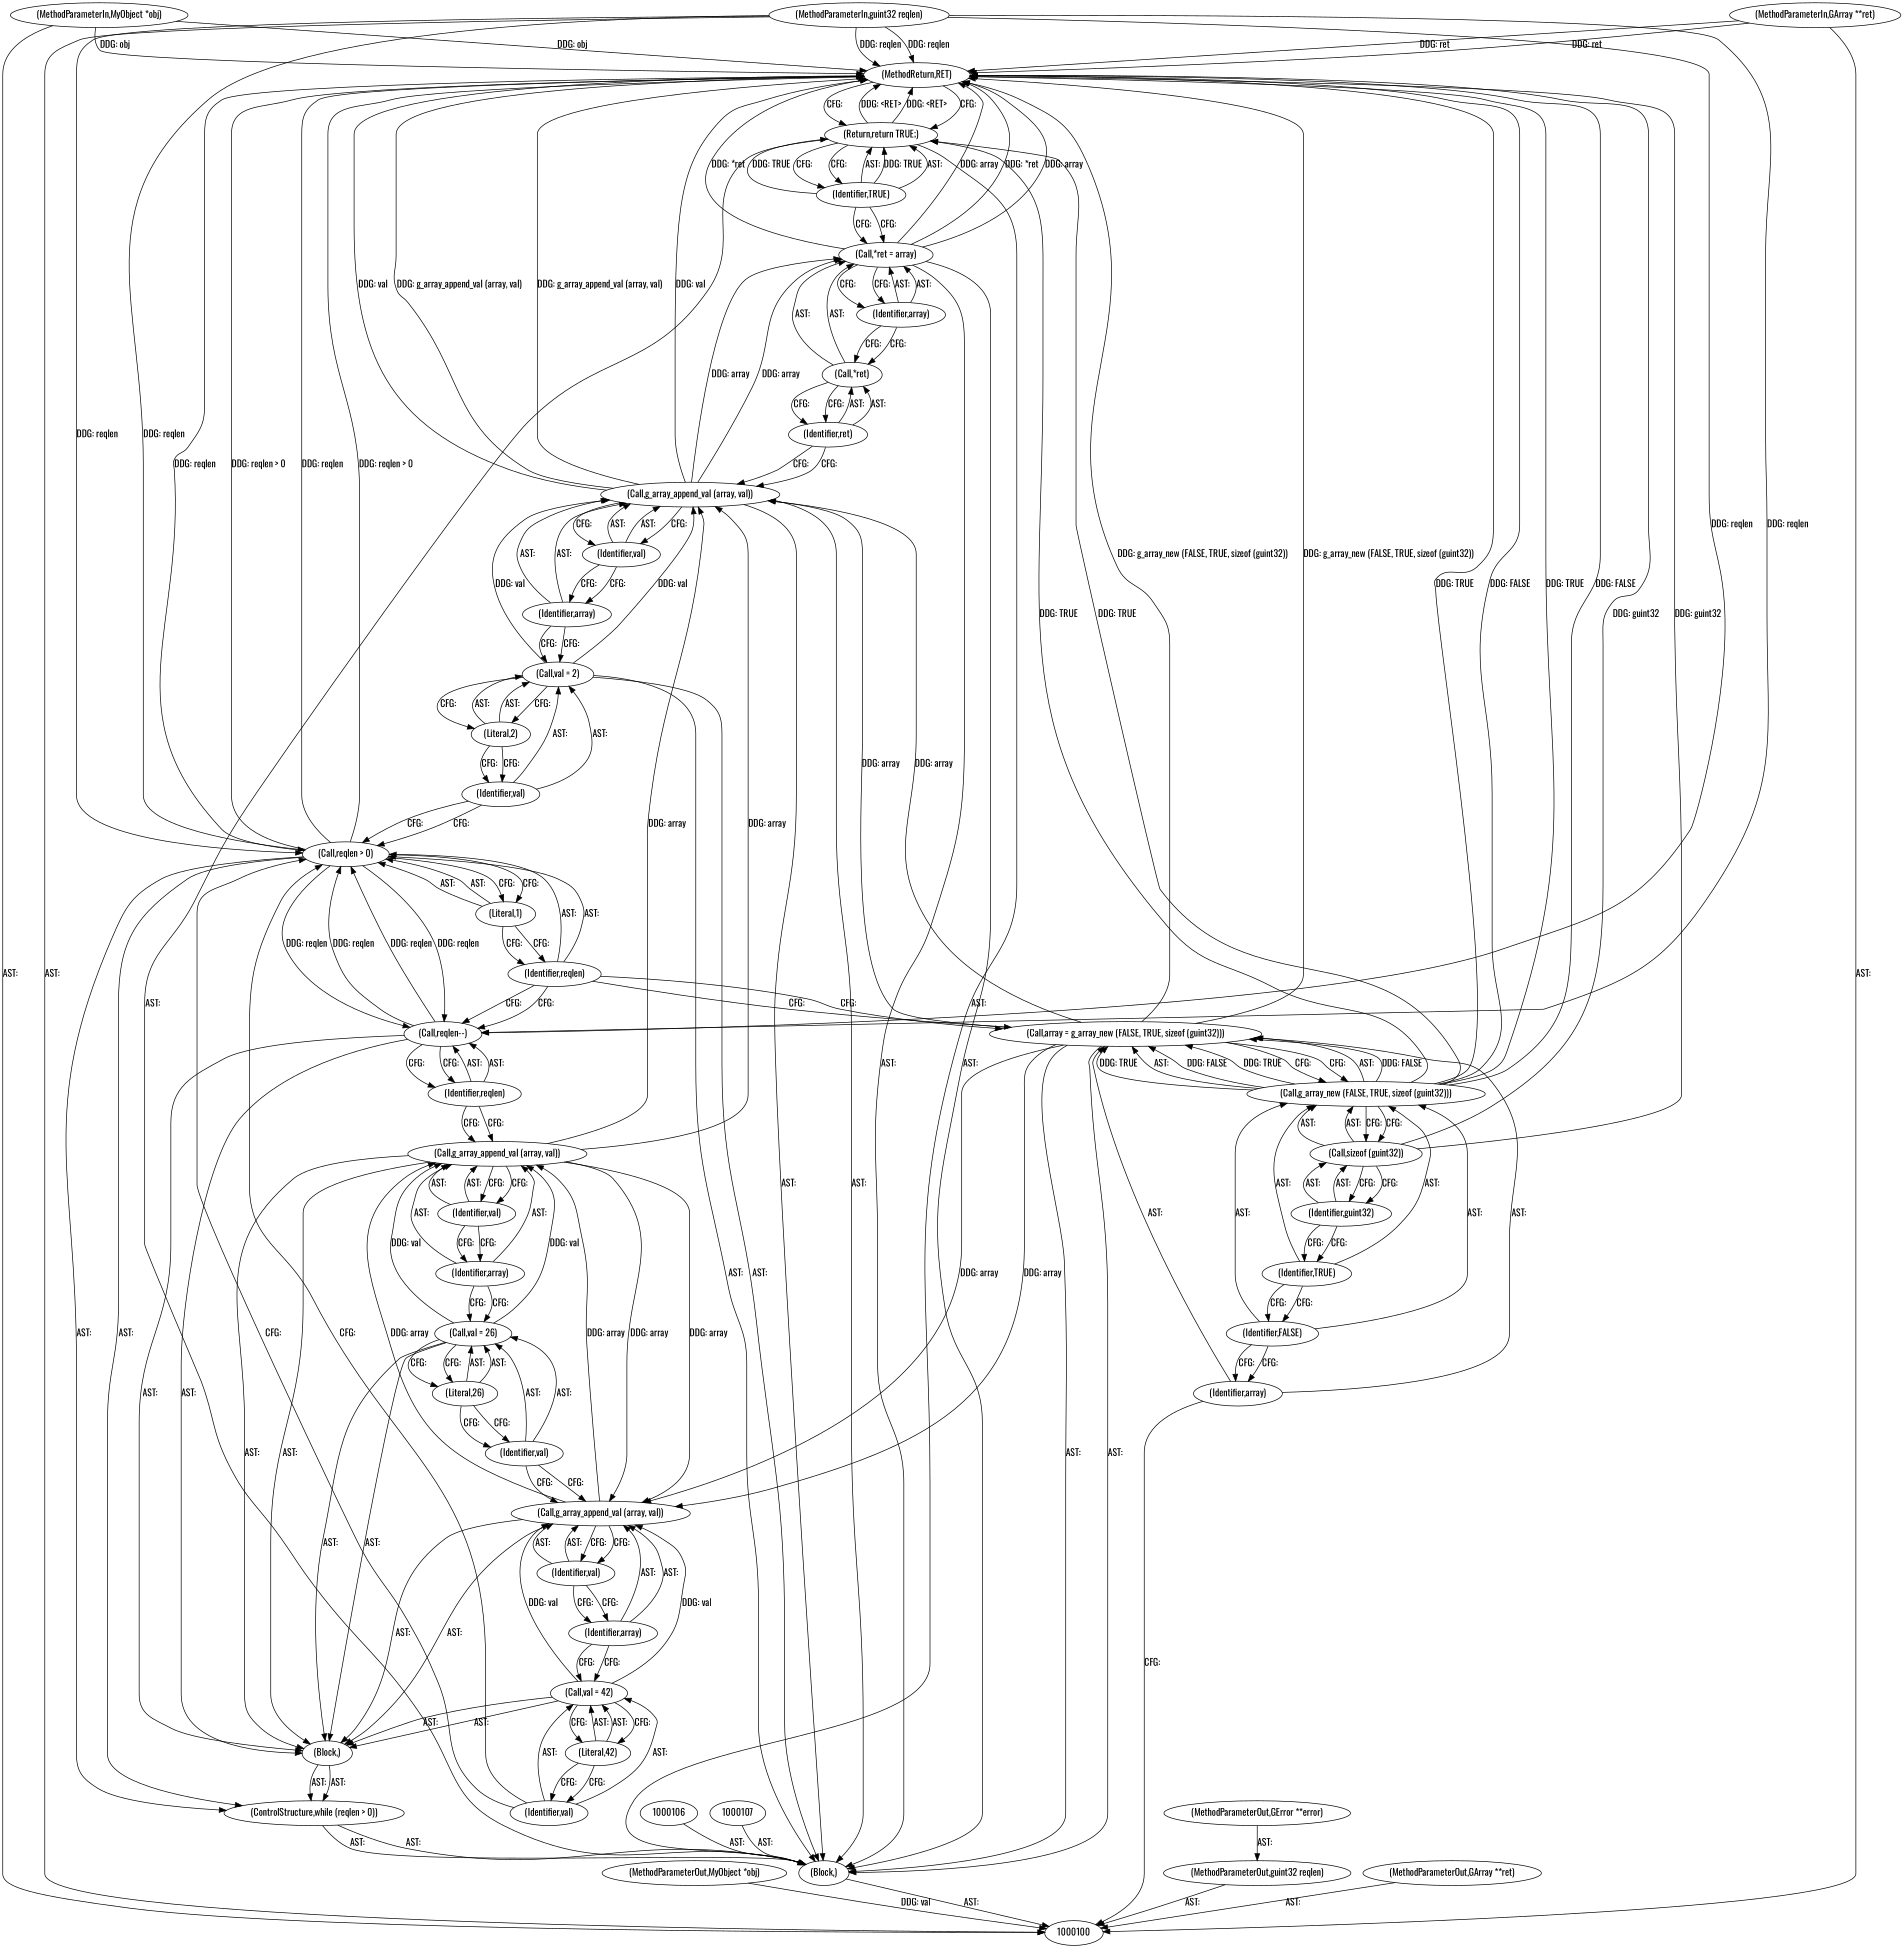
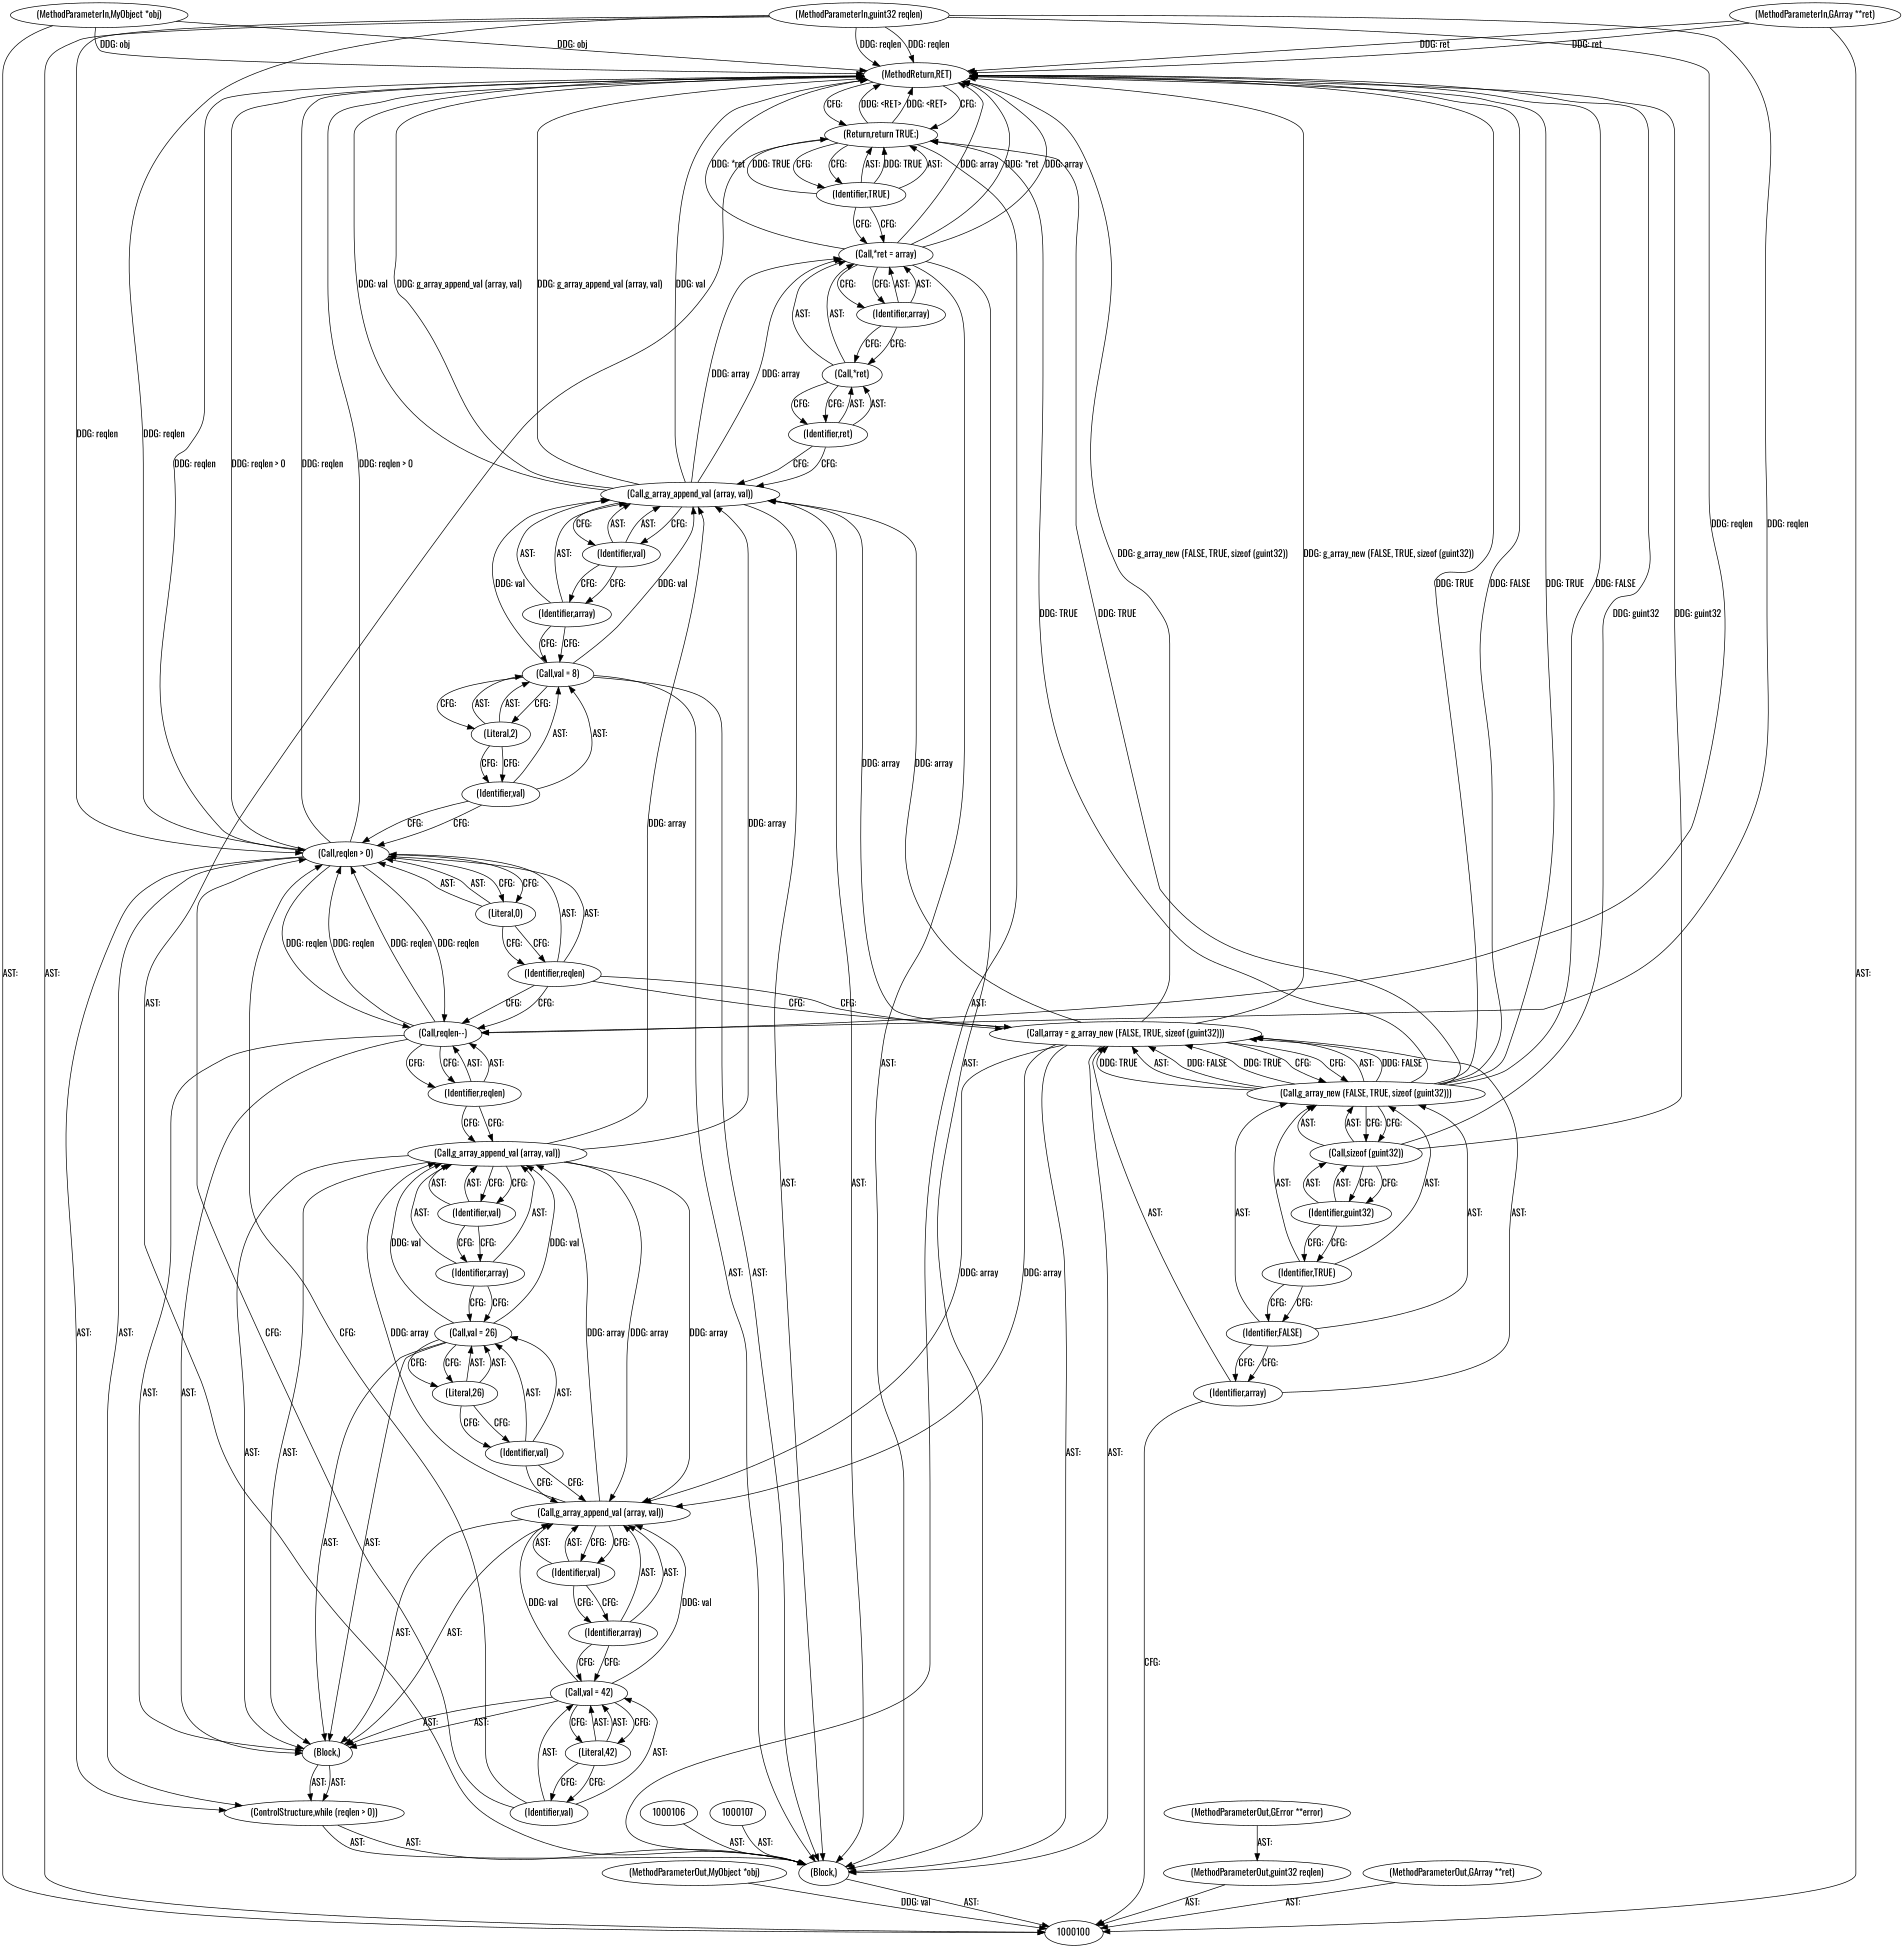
(558, 674) -> (558, 674)
(506, 914) -> (506, 914)
